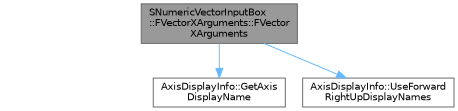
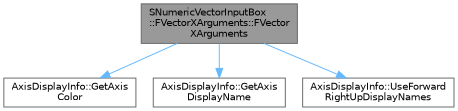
none -> (70, 93)
